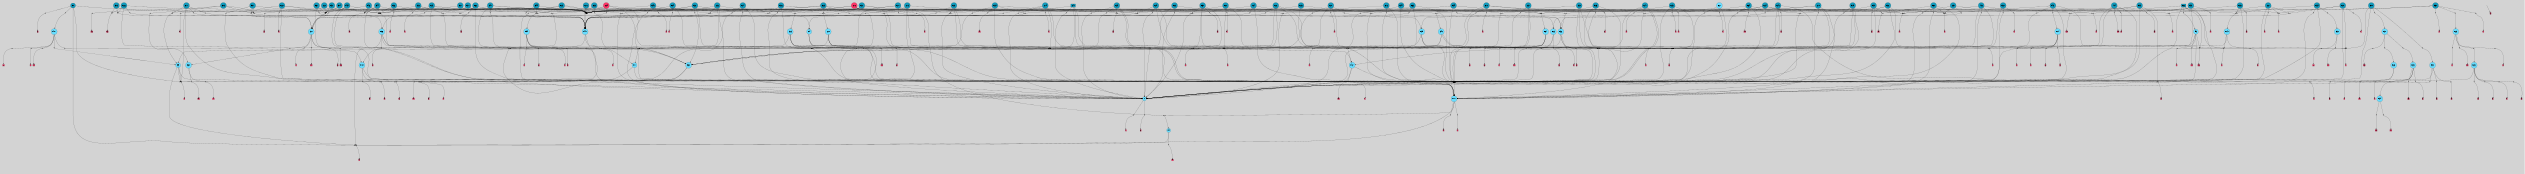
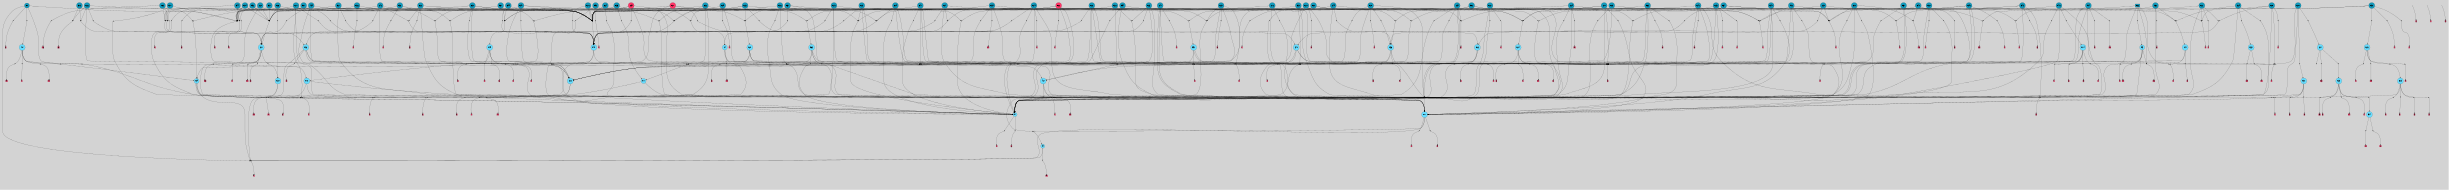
(743, 6) -> none
(898, 6) -> (673, 6)
(1073, 6) -> (920, 6)
(1719, 6) -> (1490, 6)
(2394, 65) -> none
